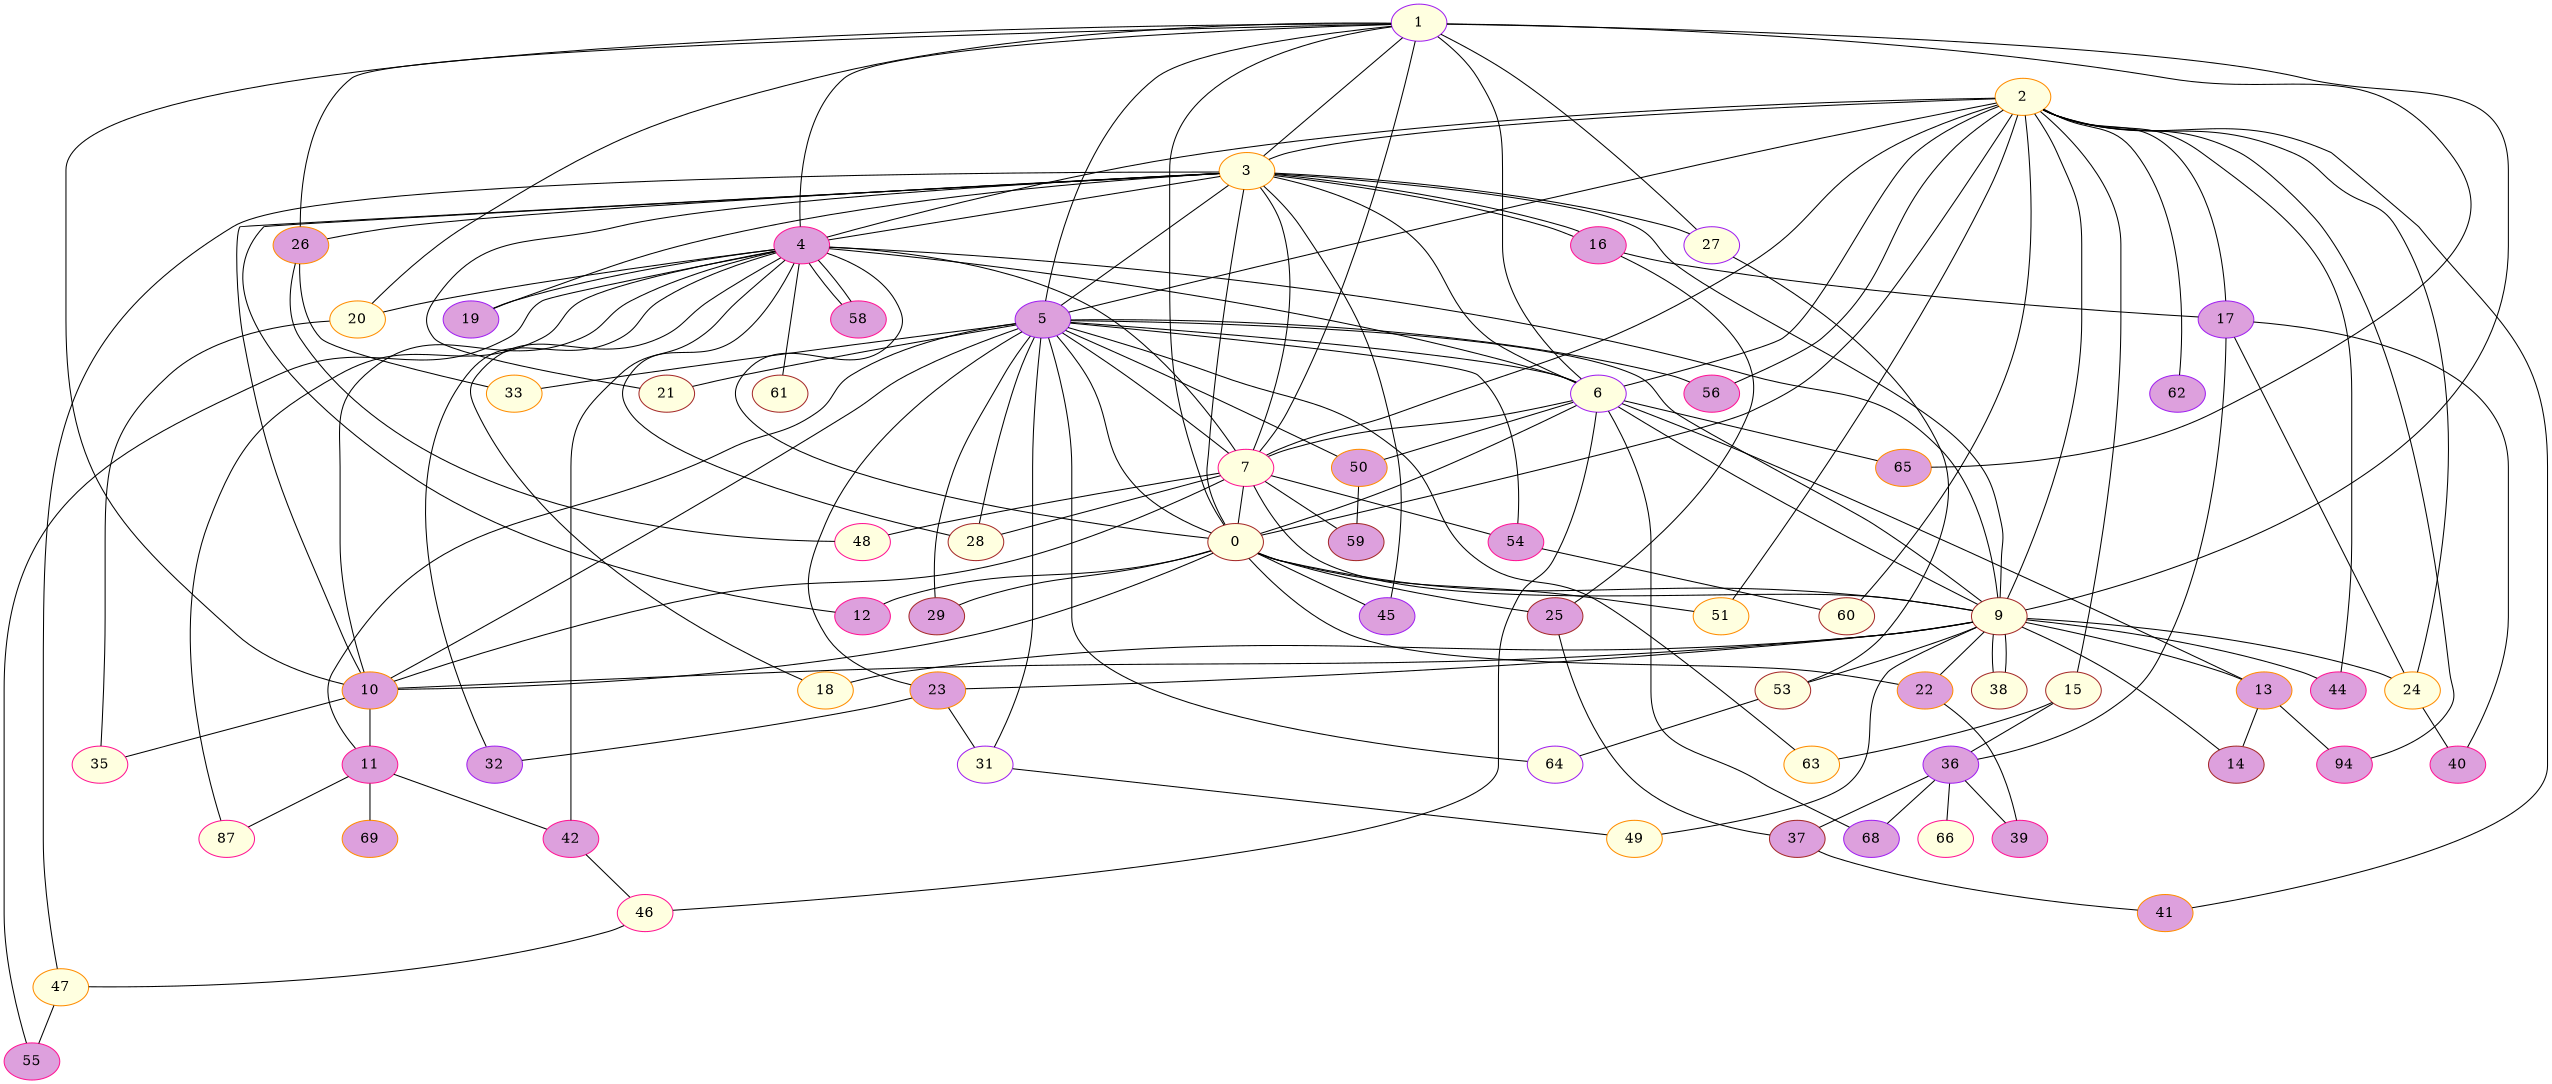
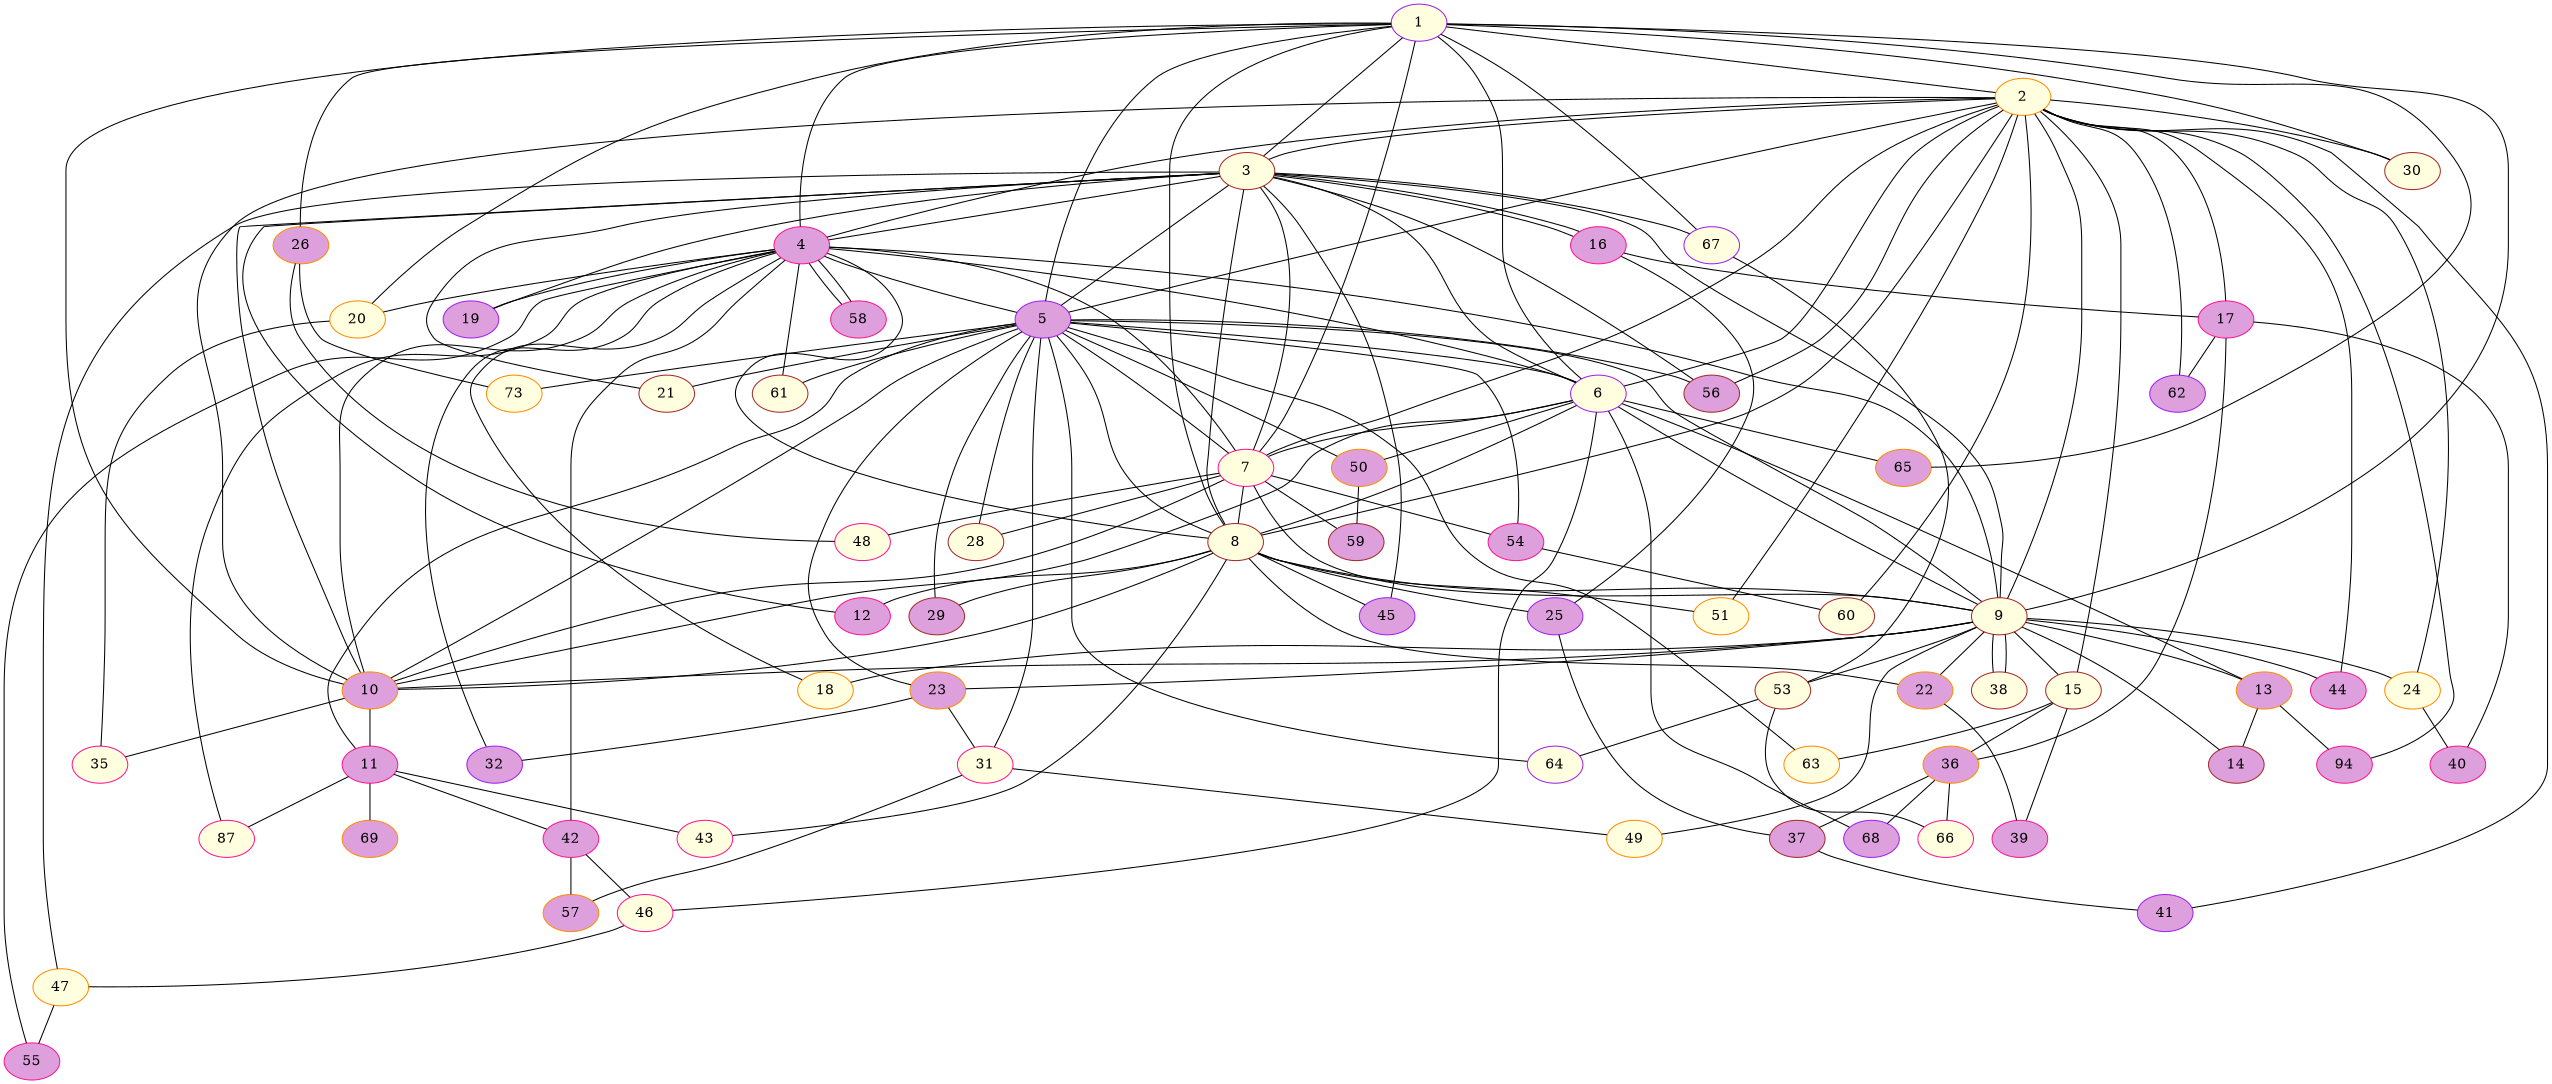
none -> (1721, 60)
none -> (846, 124)
(1247, 171) -> (1247, 171)
none -> (2413, 171)
(772, 198) -> (1493, 257)
(1712, 245) -> (1712, 245)
(2226, 319) -> (2226, 319)
none -> (909, 350)
(514, 394) -> (514, 394)
(1712, 394) -> (1712, 394)
(666, 441) -> (920, 287)
(2315, 497) -> (2202, 357)
(1236, 542) -> (1236, 542)
none -> (1058, 566)
(1555, 616) -> (1555, 616)
none -> (2036, 653)
(985, 765) -> (985, 765)
(1951, 765) -> (1951, 765)
(1985, 802) -> (2047, 765)
none -> (1837, 812)
none -> (705, 839)
none -> (571, 913)
(2165, 913) -> (2165, 913)
